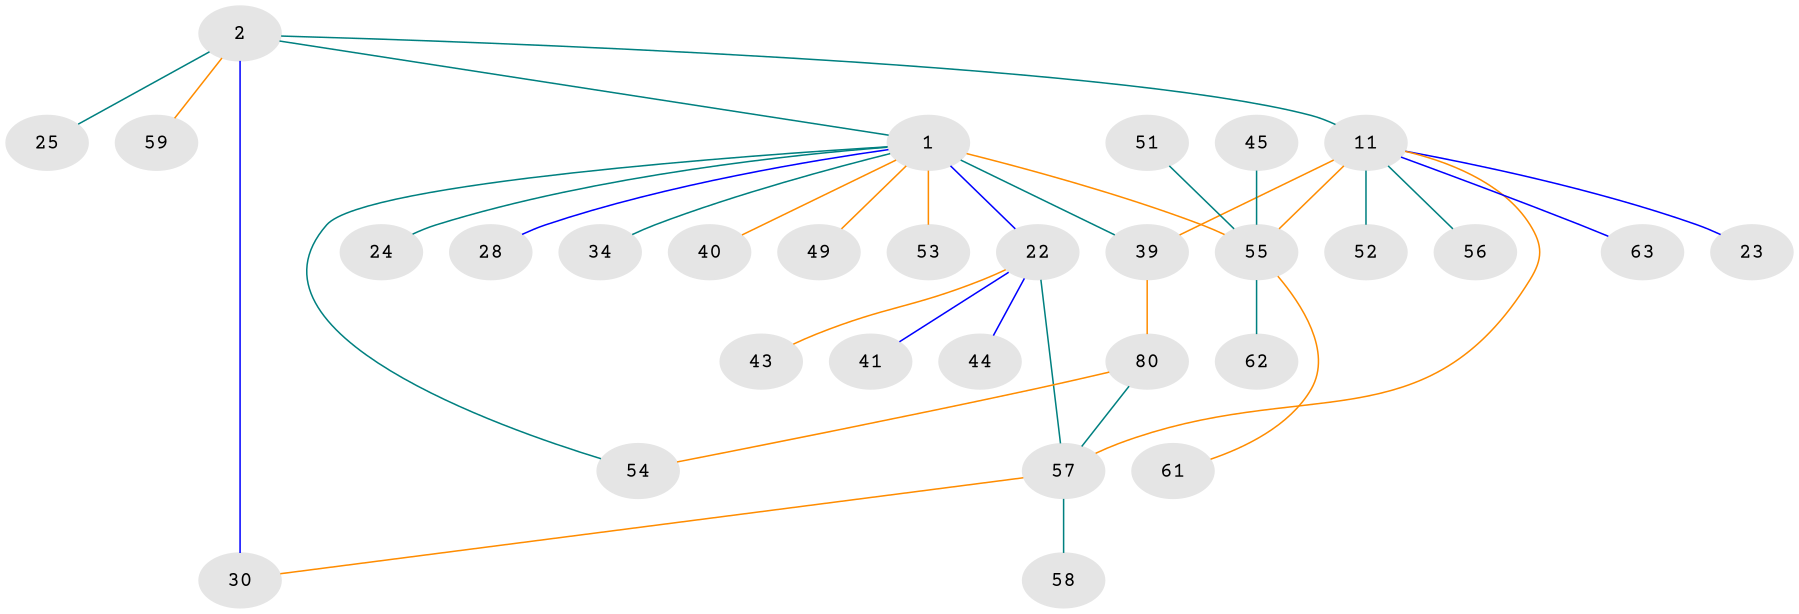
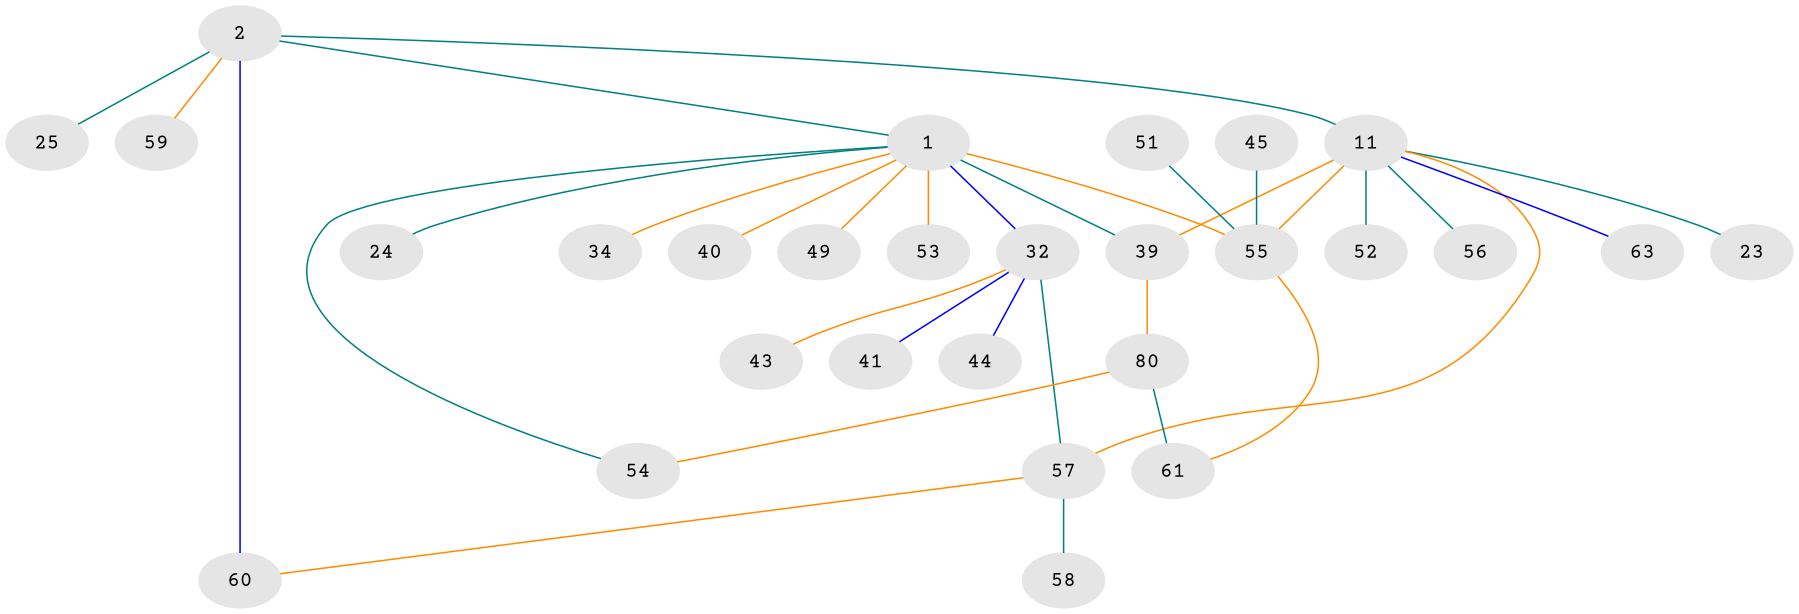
(1565, 186) -> (1565, 186)
(760, 190) -> (760, 190)
(491, 252) -> none
(1038, 252) -> (1038, 252)
(1257, 362) -> none
(1105, 416) -> (1160, 416)
(240, 580) -> (240, 580)
